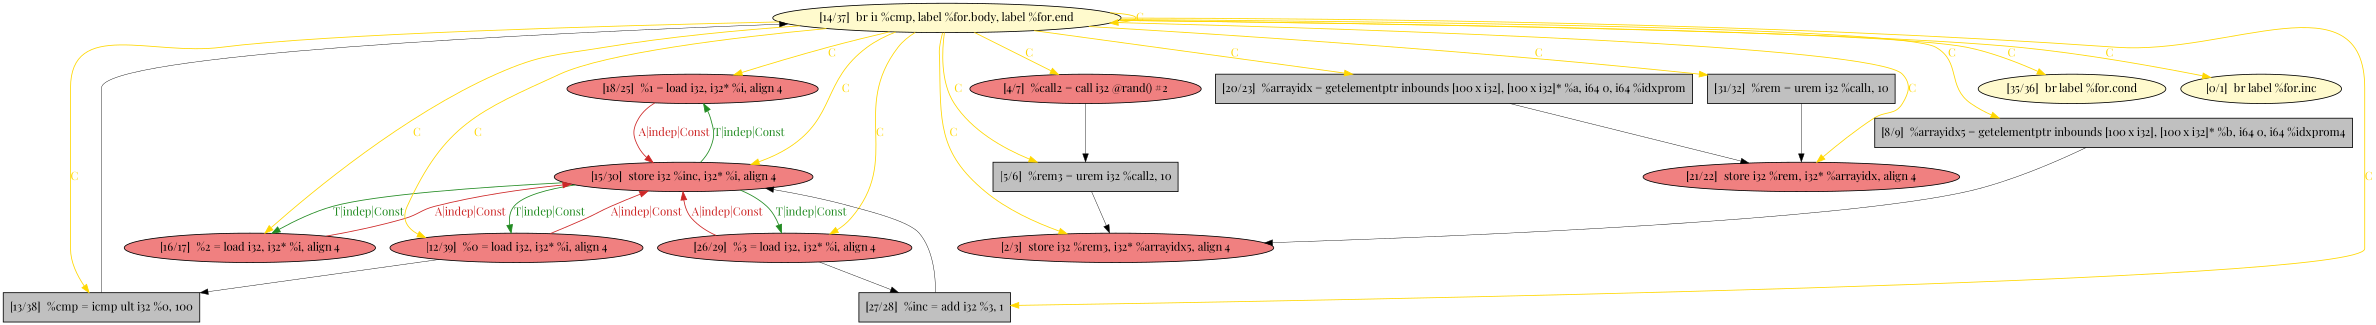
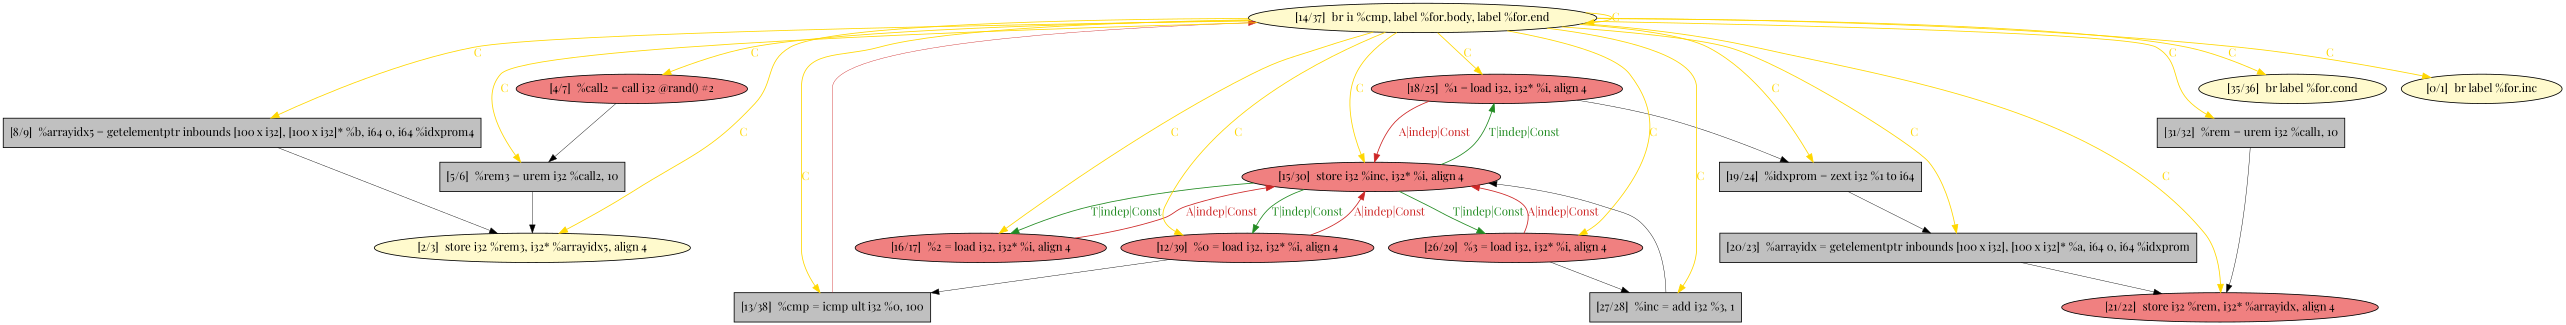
(336, 48) -> (933, 48)
none -> (1821, 177)
(1116, 248) -> (532, 248)
